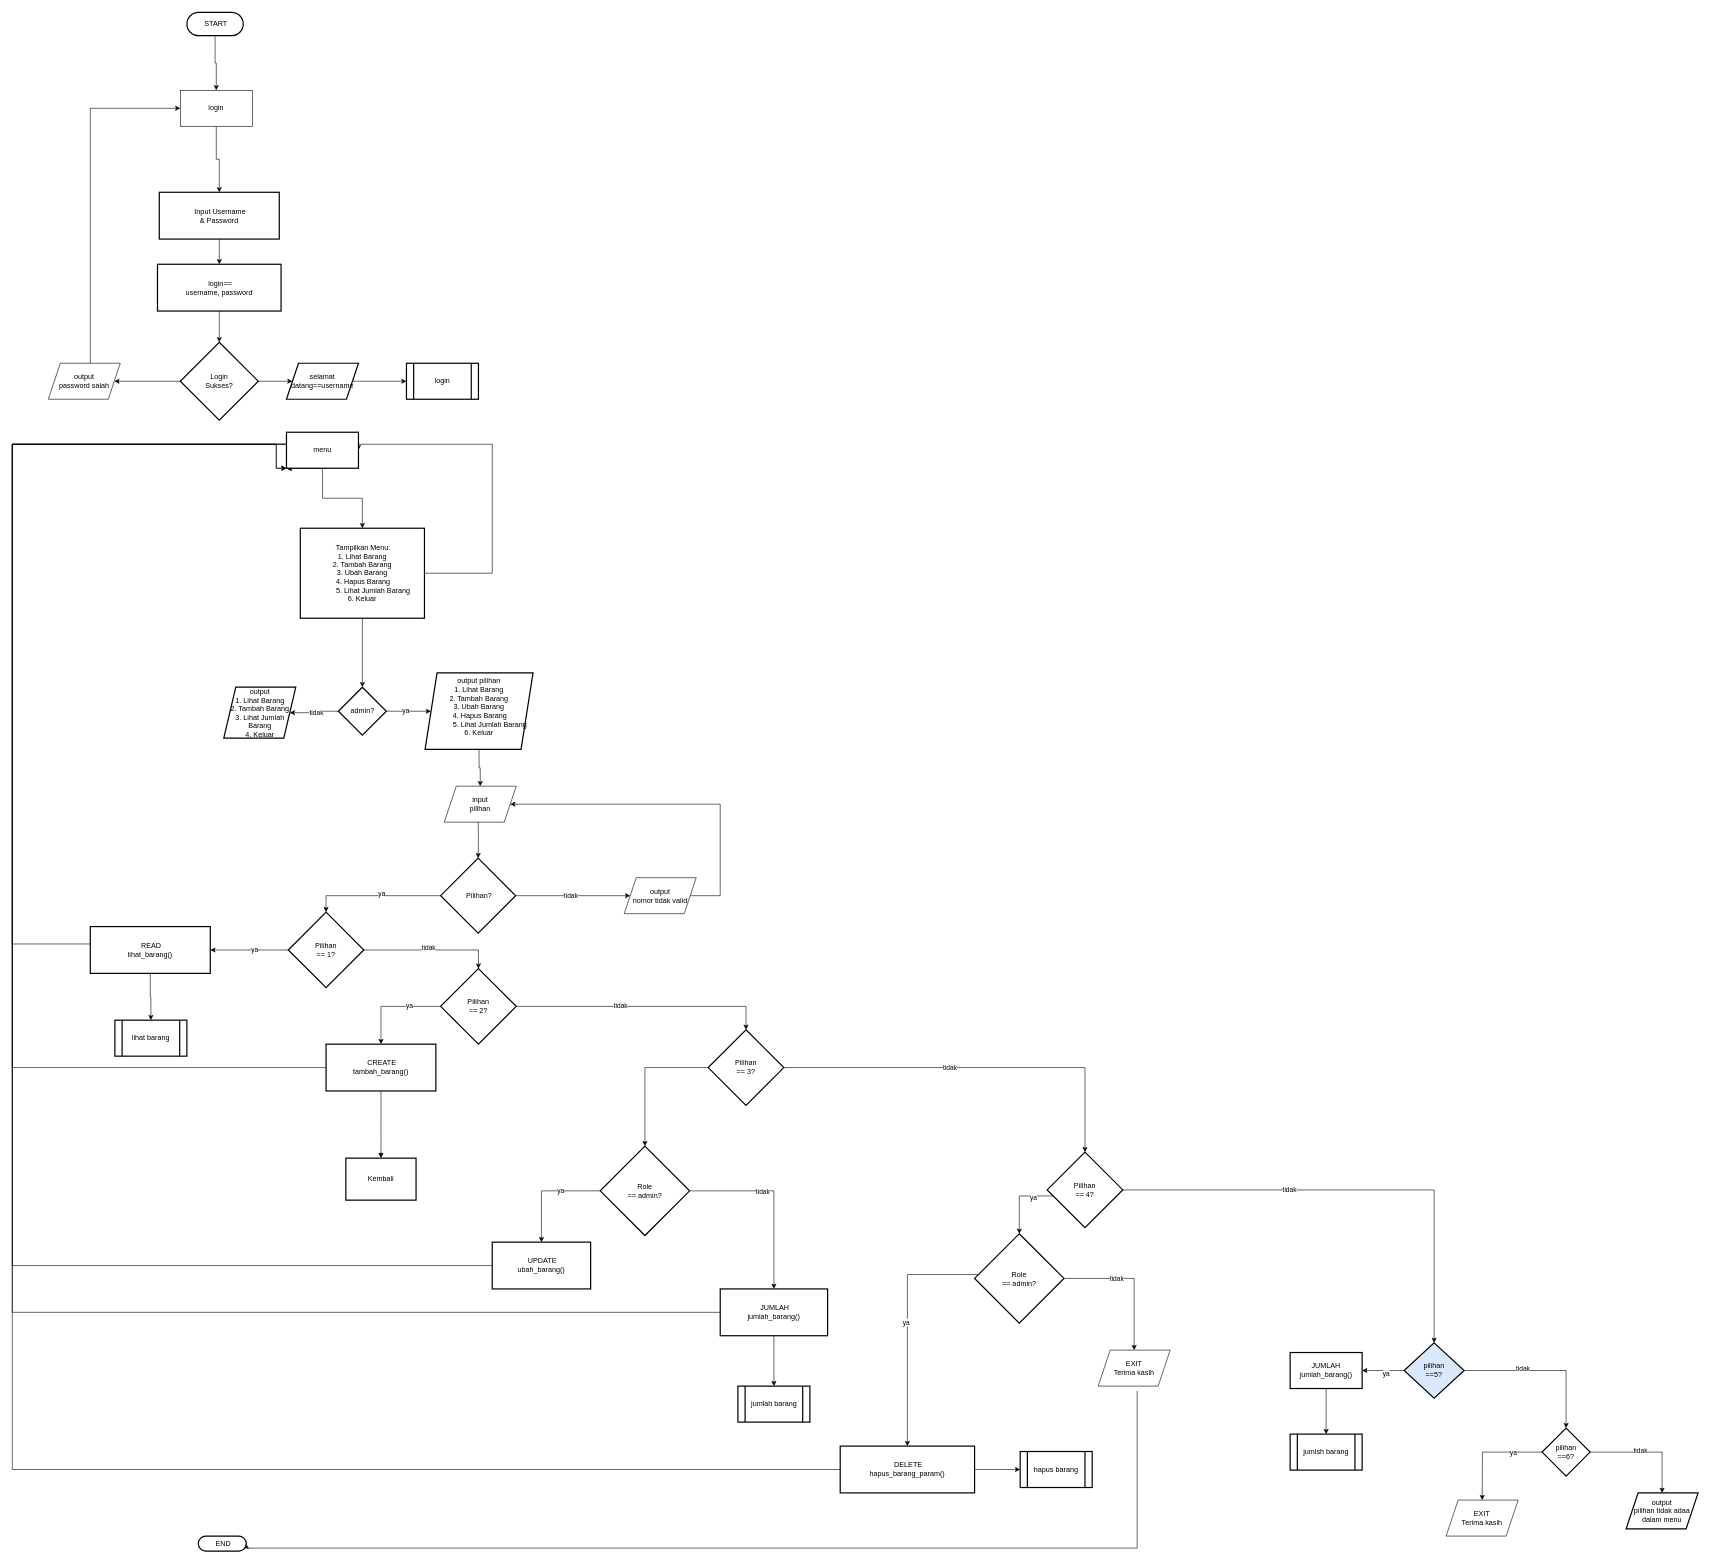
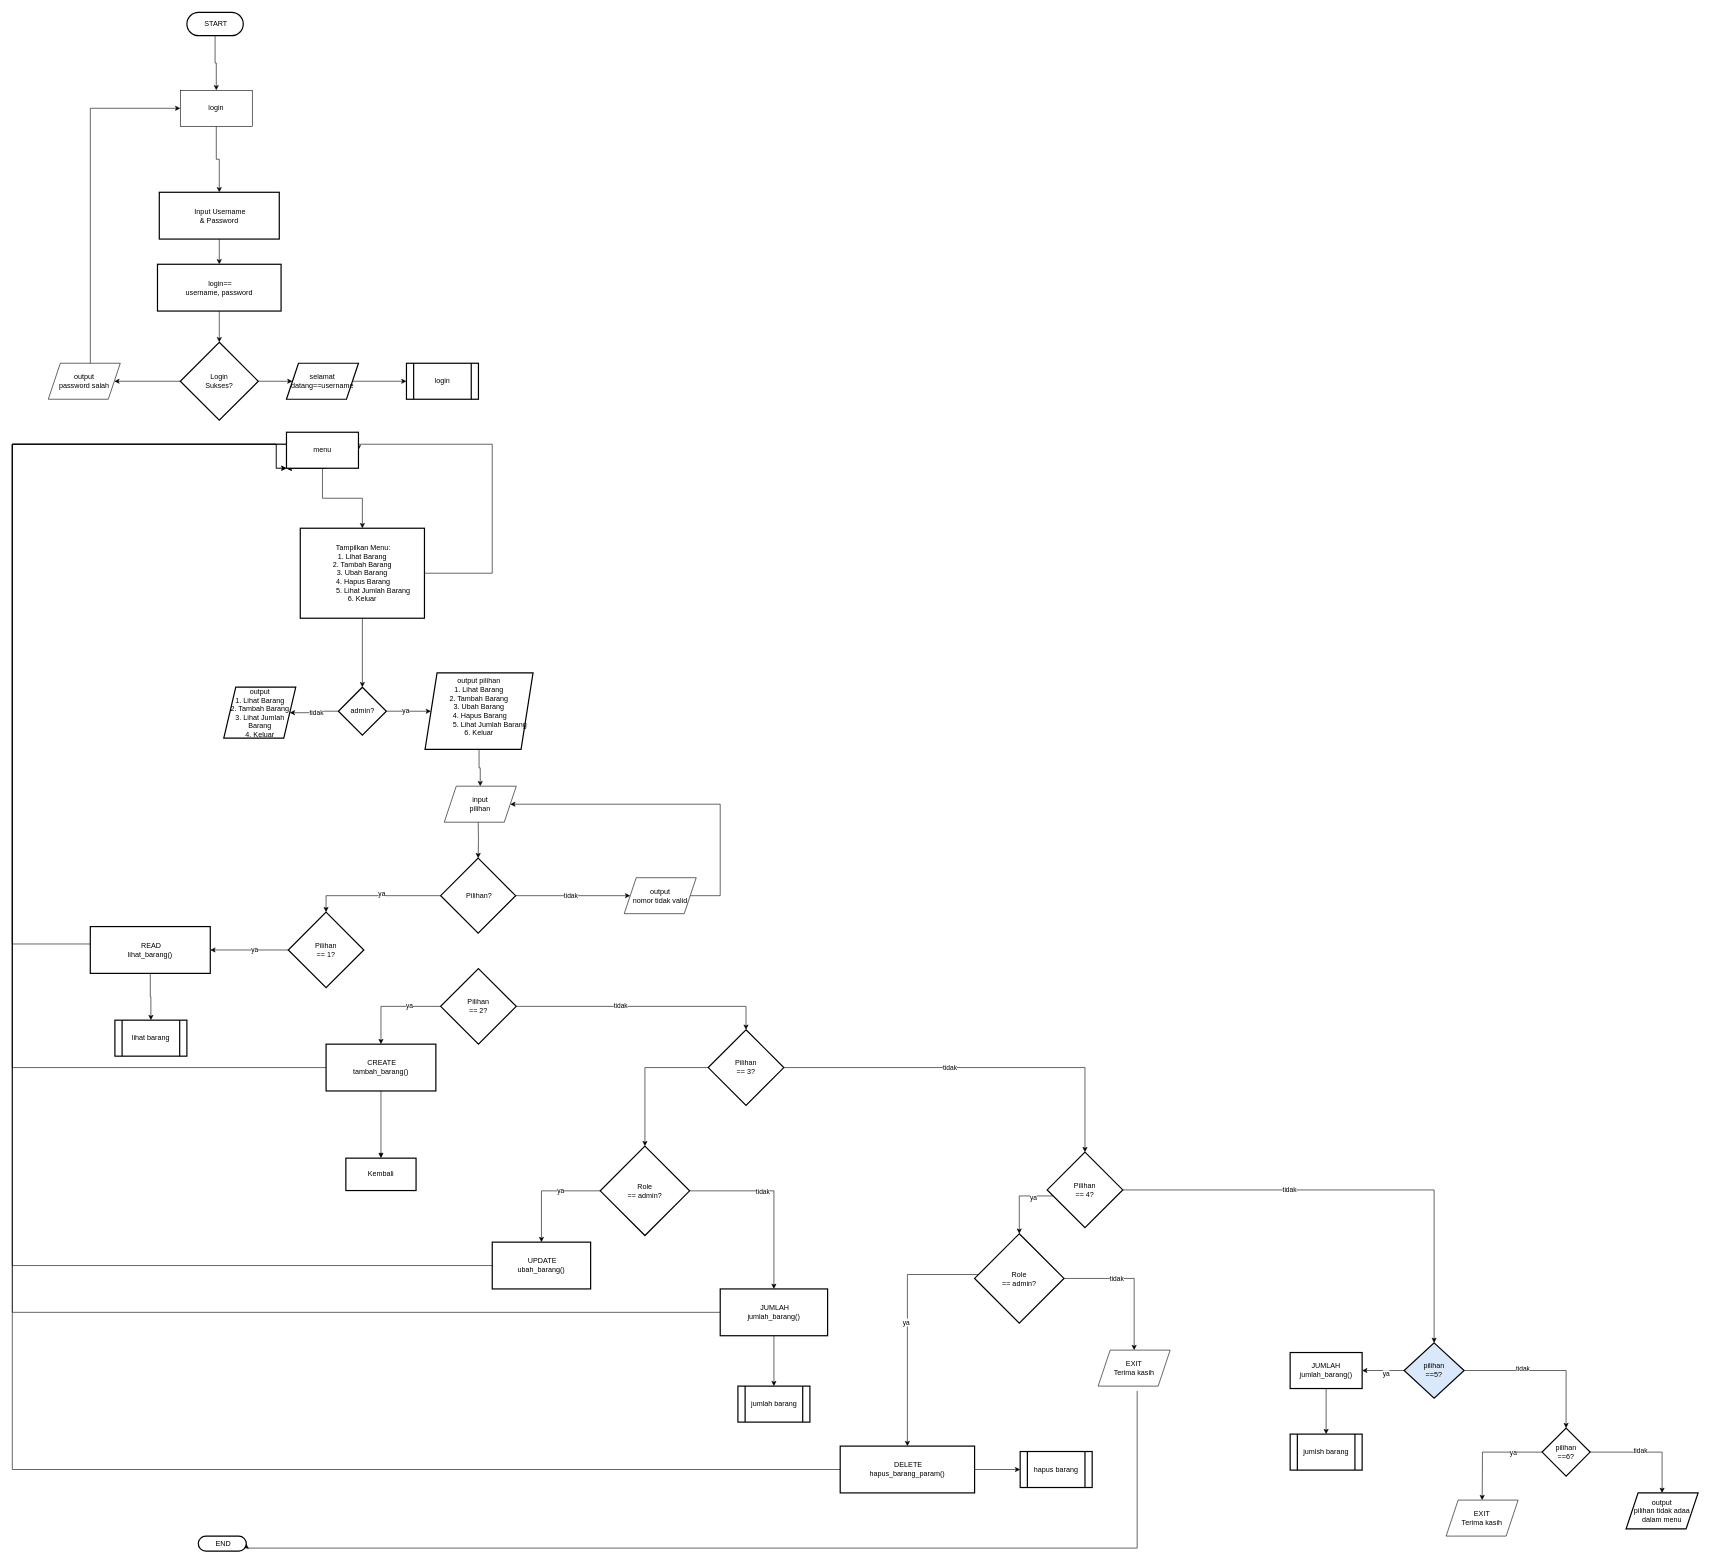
(428, 950) -> none
(381, 1179) -> (381, 1175)
